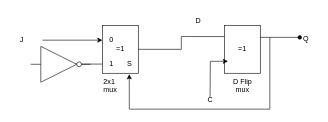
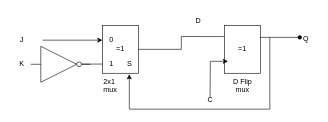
none -> (21, 65)
